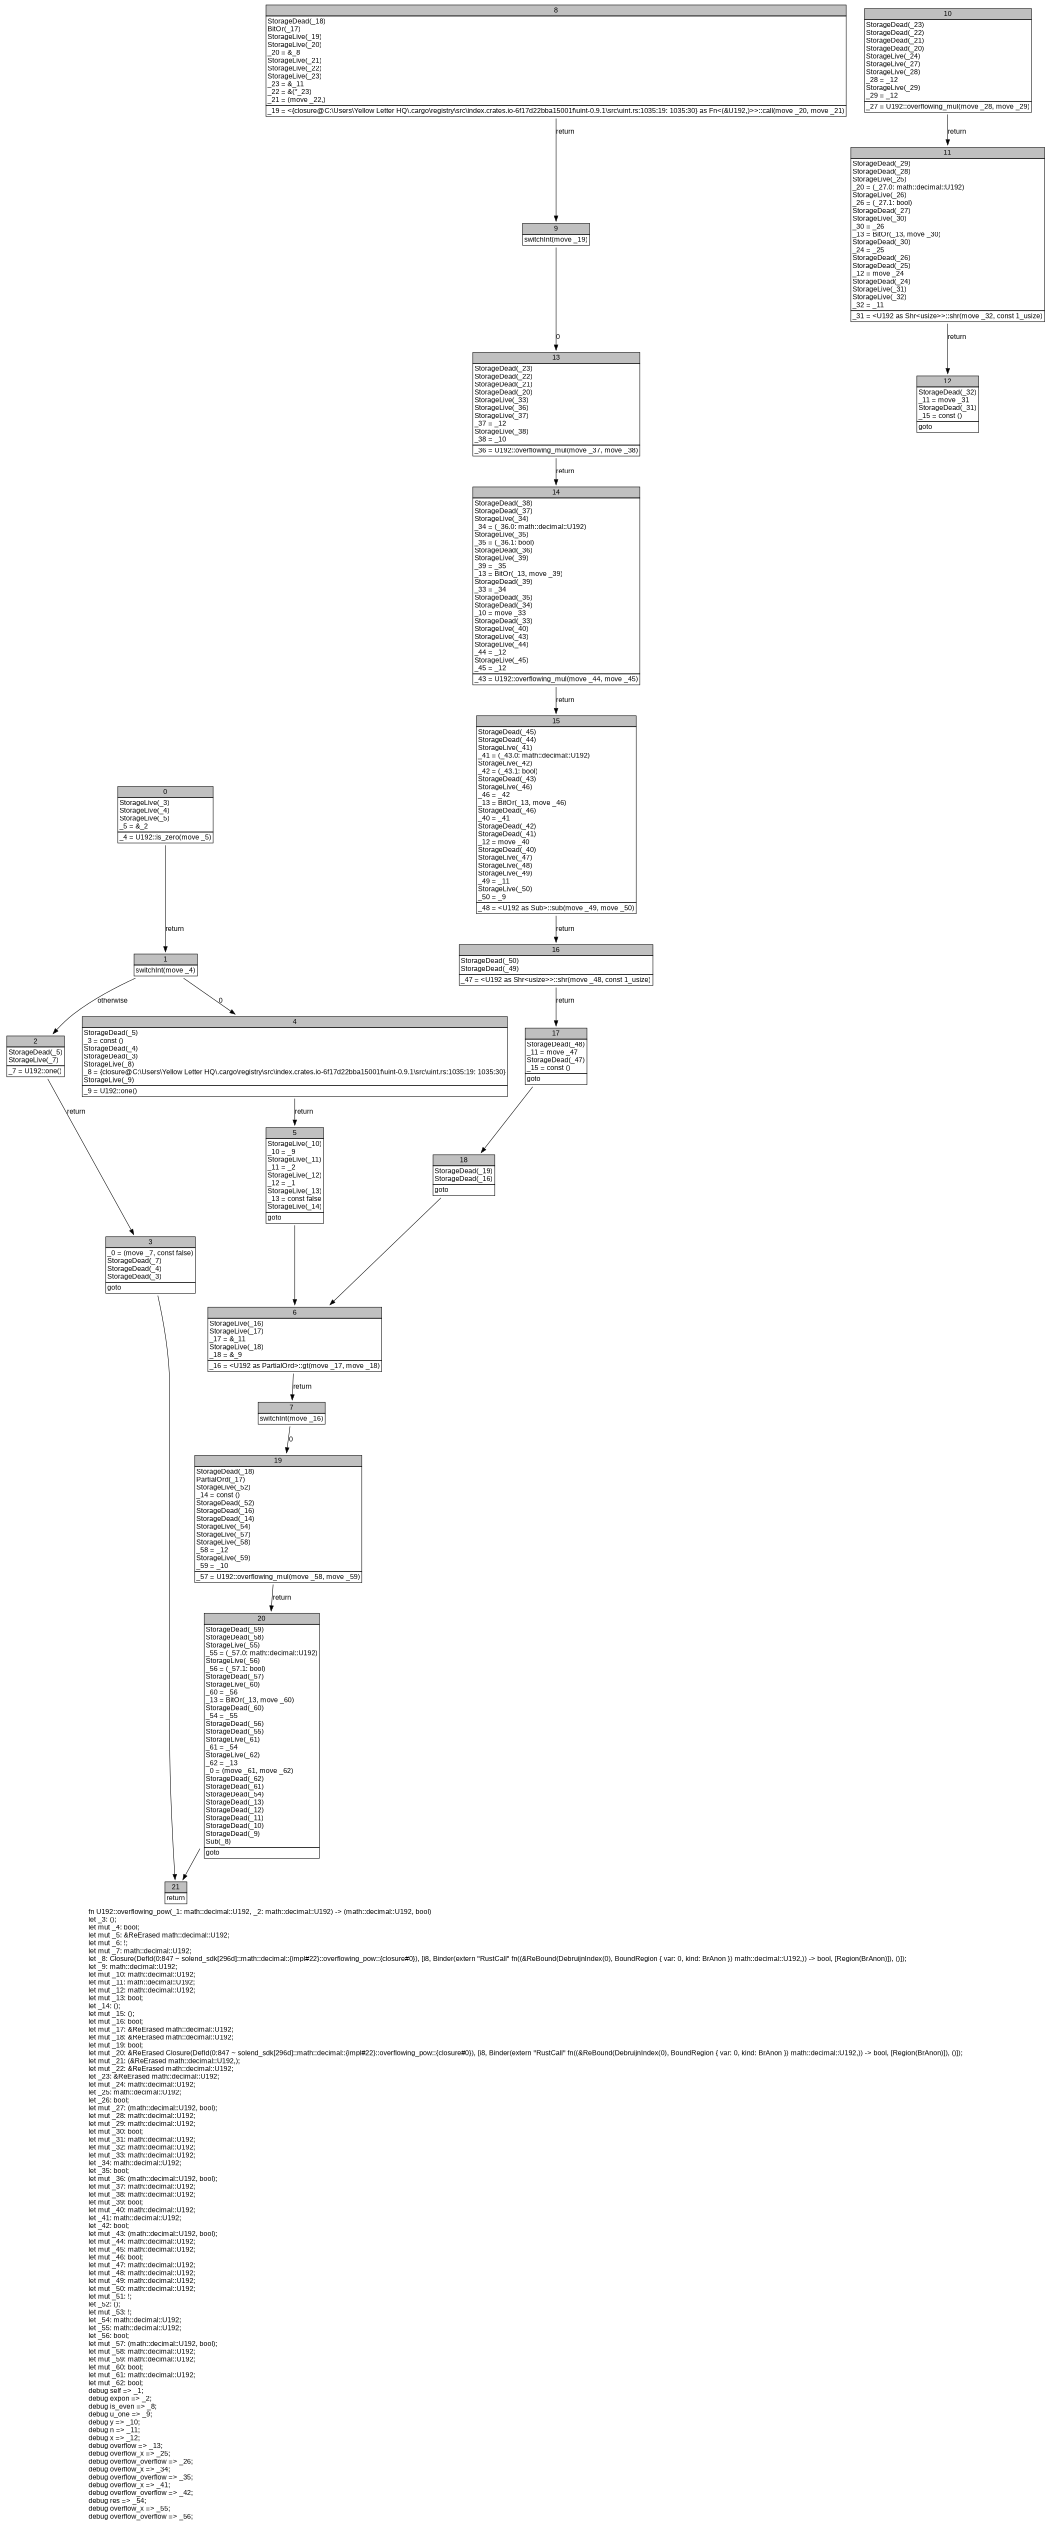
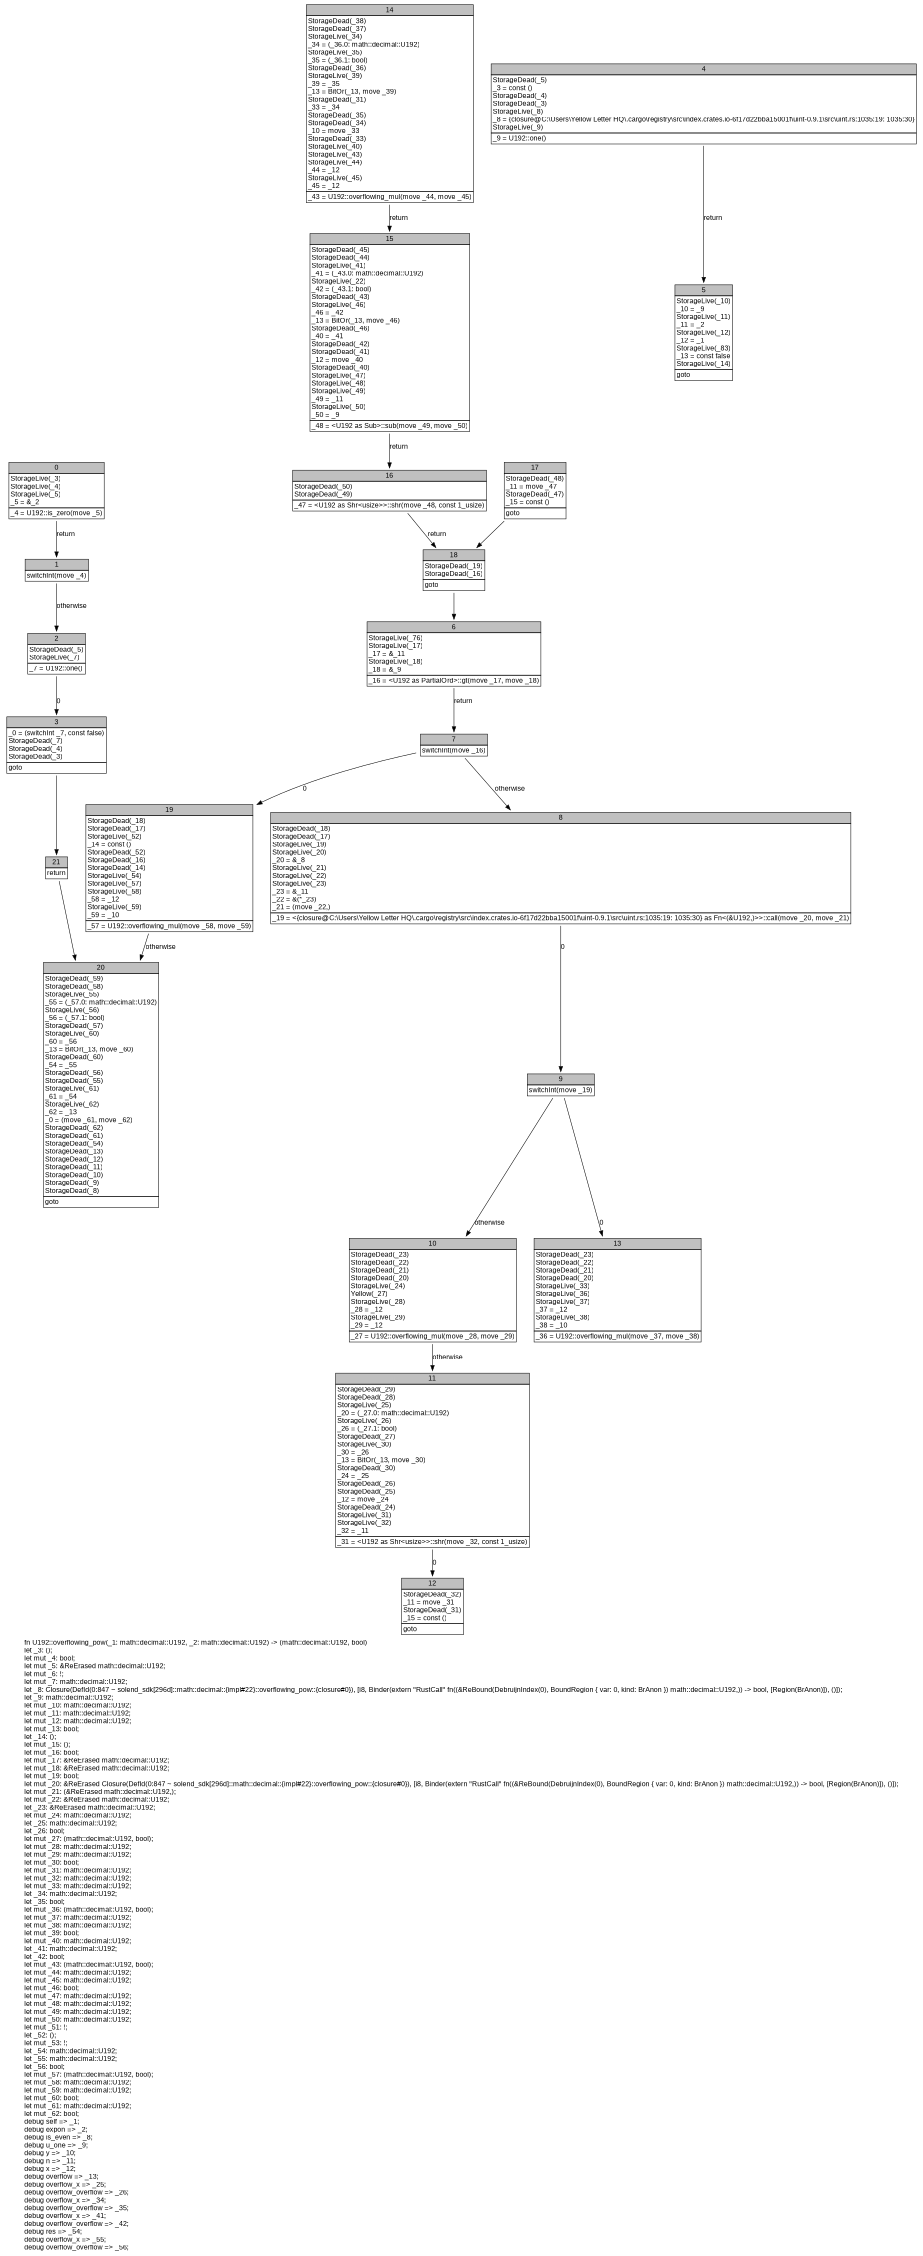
(284, 29) -> (302, 836)
(893, 64) -> (369, 1294)
(566, 132) -> (563, 947)
(957, 132) -> (448, 1357)
(957, 337) -> (435, 1563)
(556, 469) -> none
(504, 582) -> (337, 99)
(505, 763) -> (339, 281)
none -> (486, 782)
(207, 995) -> none
(556, 1004) -> (420, 528)
(76, 1112) -> (59, 701)
none -> (511, 1165)
(295, 1191) -> (704, 348)
(151, 1253) -> (57, 733)
(295, 1262) -> none
(237, 1323) -> (396, 638)
(221, 1479) -> (117, 829)
(282, 1598) -> (161, 947)
(219, 1842) -> (72, 1191)
(193, 1862) -> (67, 918)
